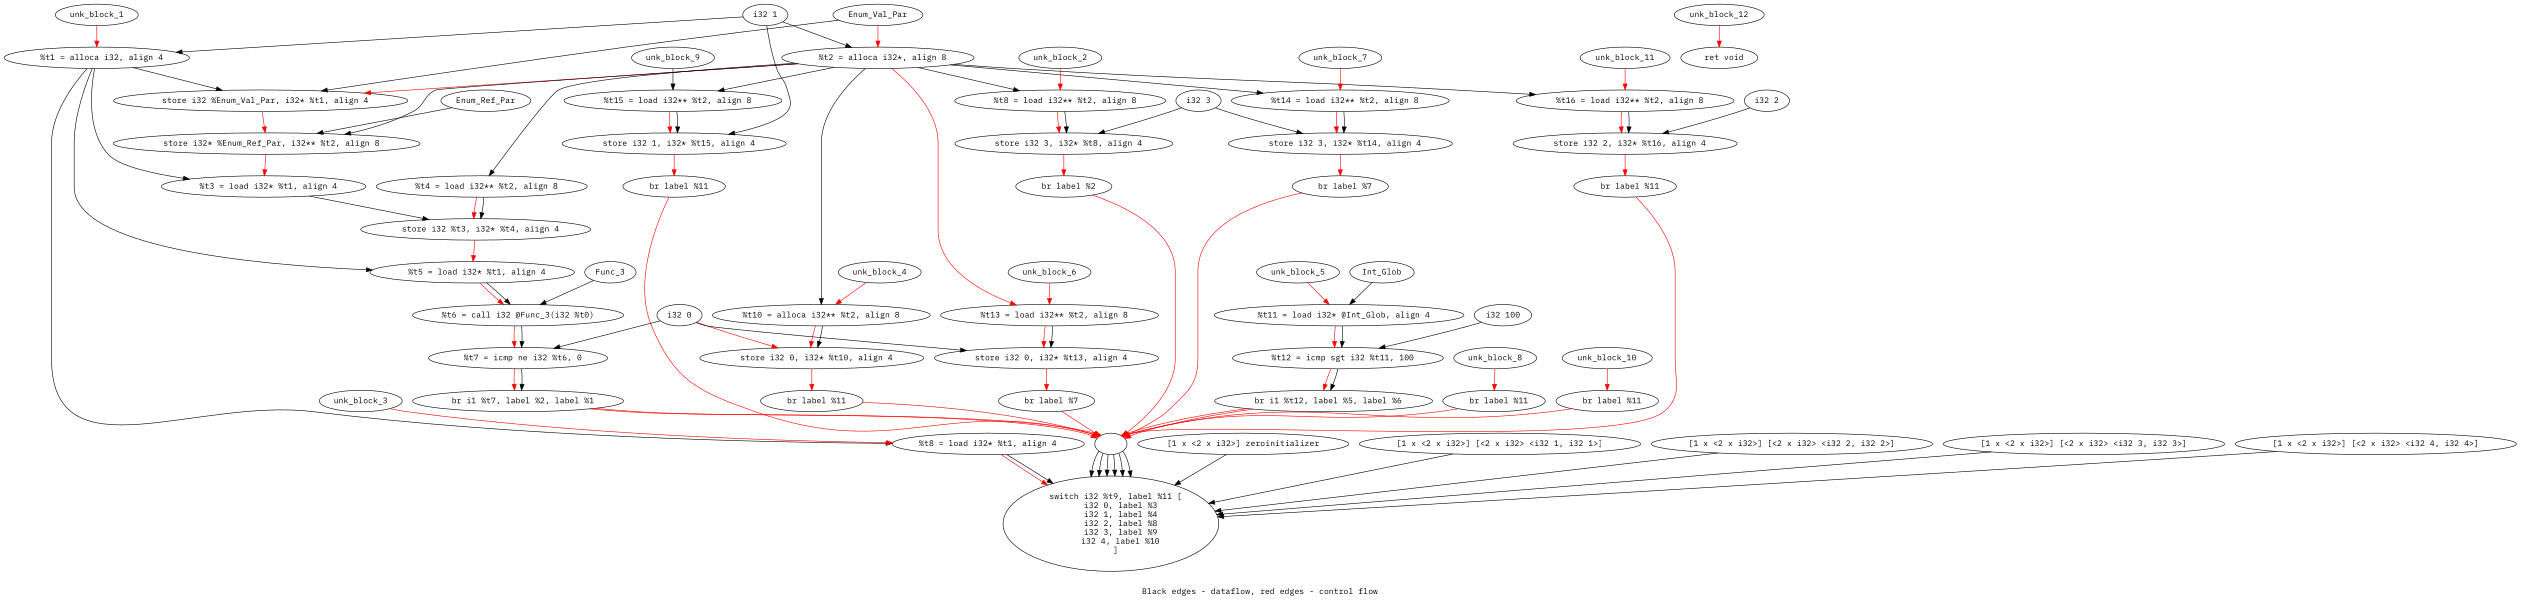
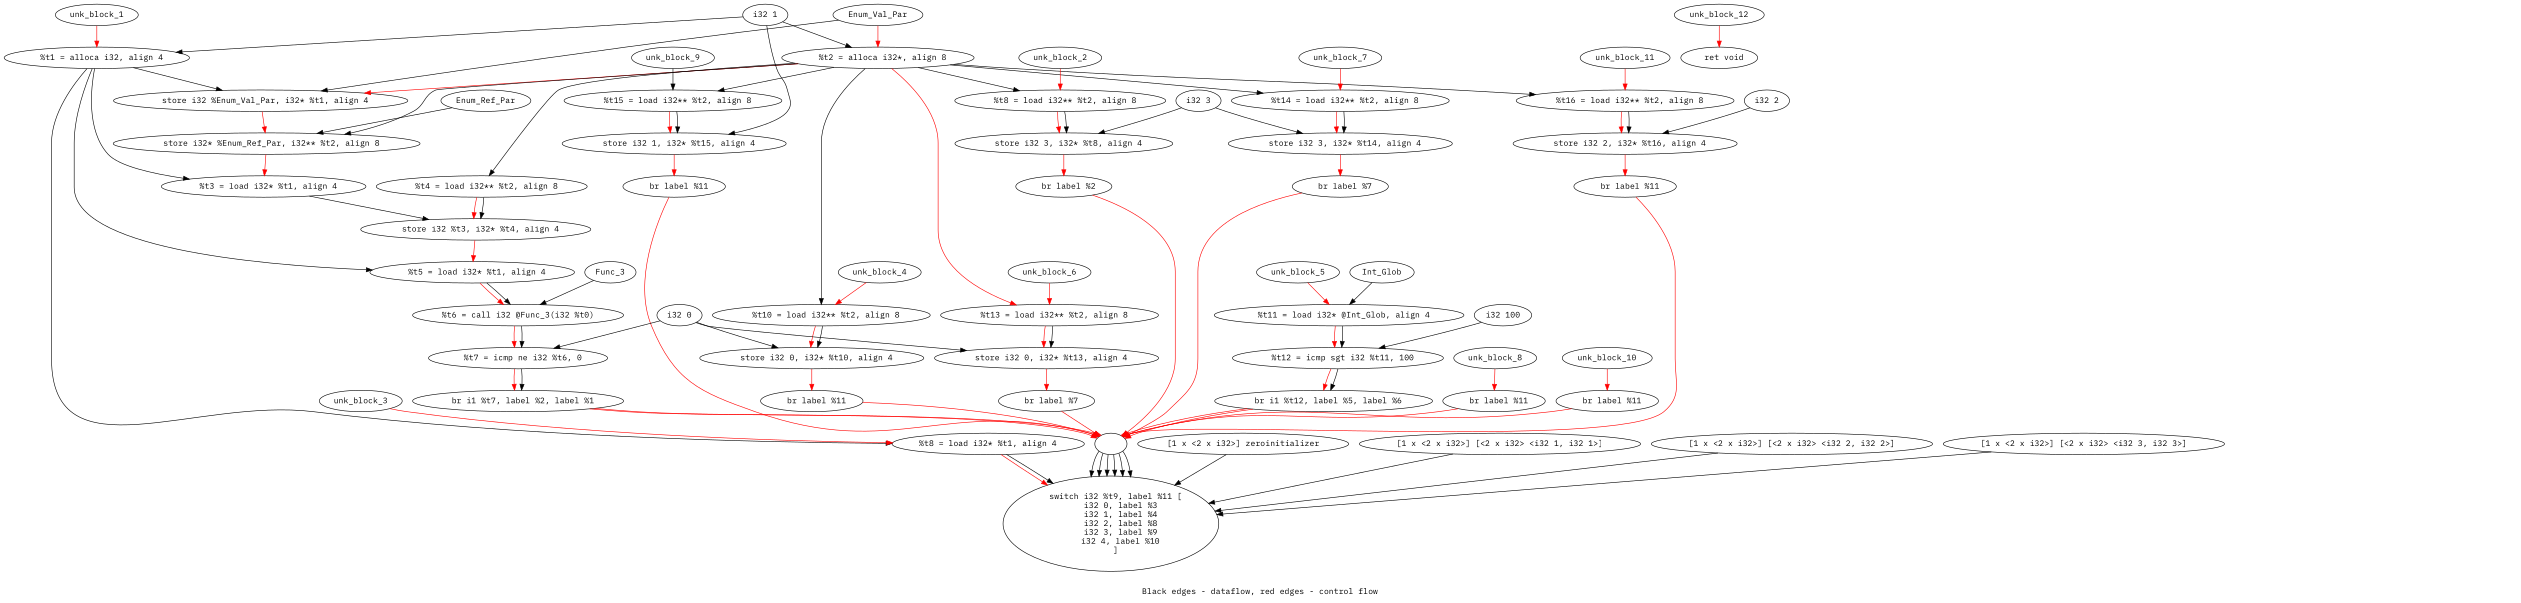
(821, 315) -> (821, 315)
(734, 335) -> (734, 335)
(2376, 444) -> none
